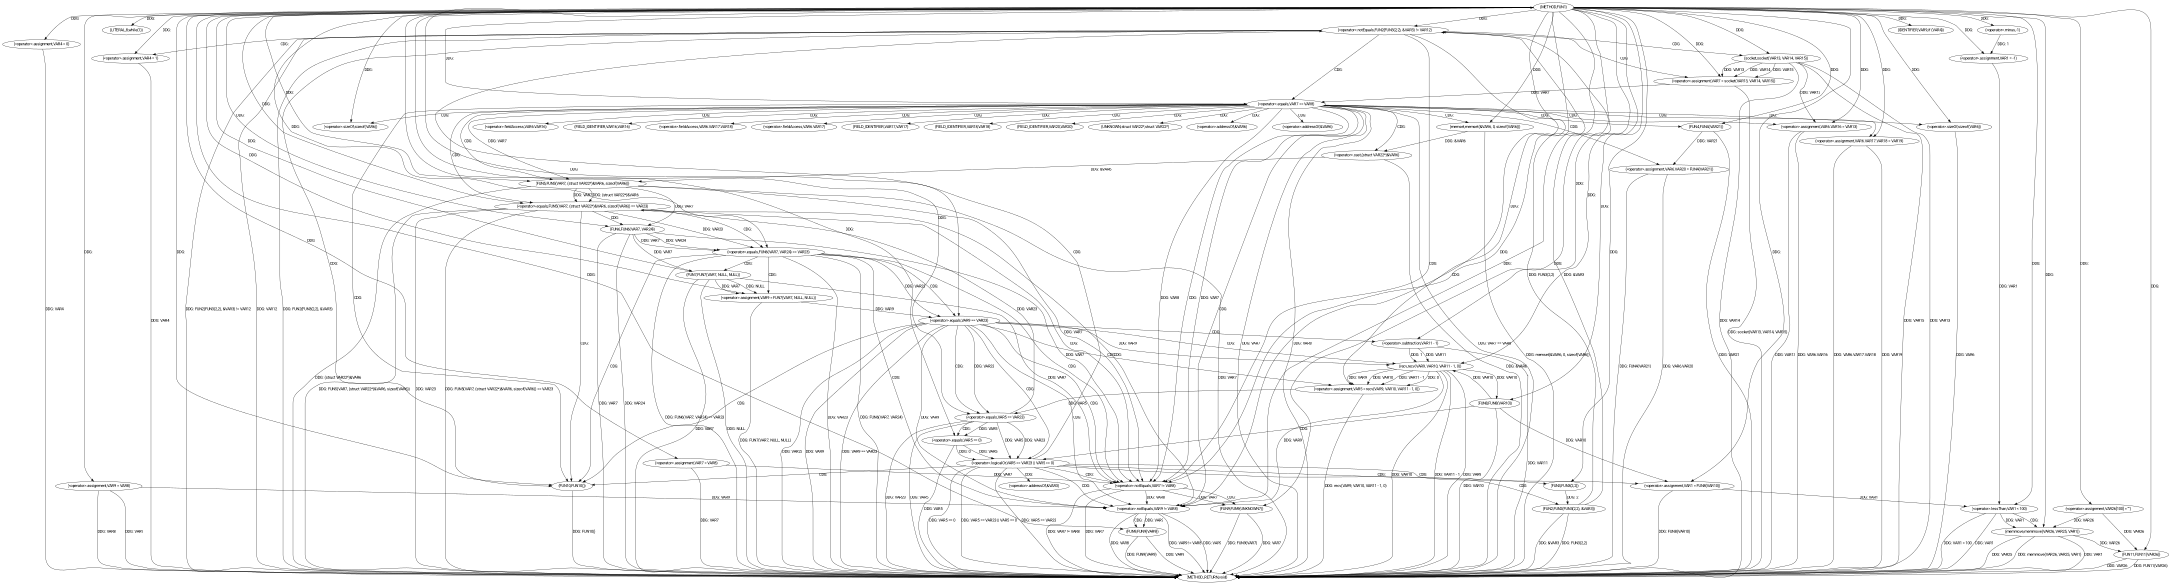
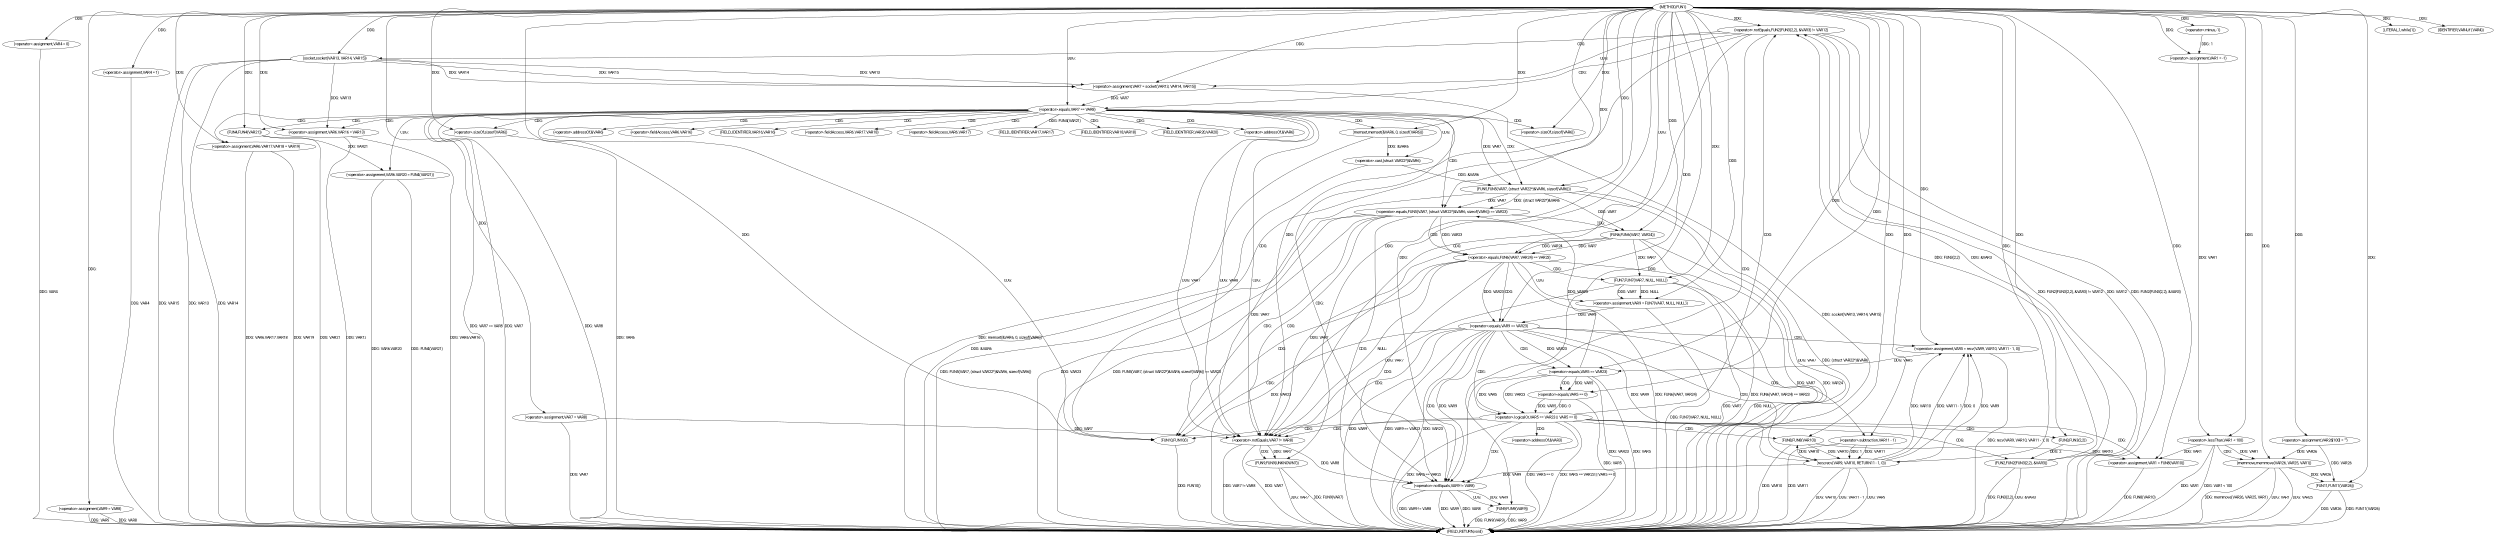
(126, 30) -> (2399, 30)
(1921, 30) -> (2461, 30)
(738, 33) -> none
(217, 50) -> (1712, 151)
(1046, 116) -> (1065, 121)
(1135, 127) -> none
(1073, 366) -> (1383, 349)
(1430, 366) -> (1851, 463)
(1260, 433) -> (1673, 430)
(622, 497) -> none
(1843, 498) -> (2181, 451)
(1207, 577) -> (1465, 532)
